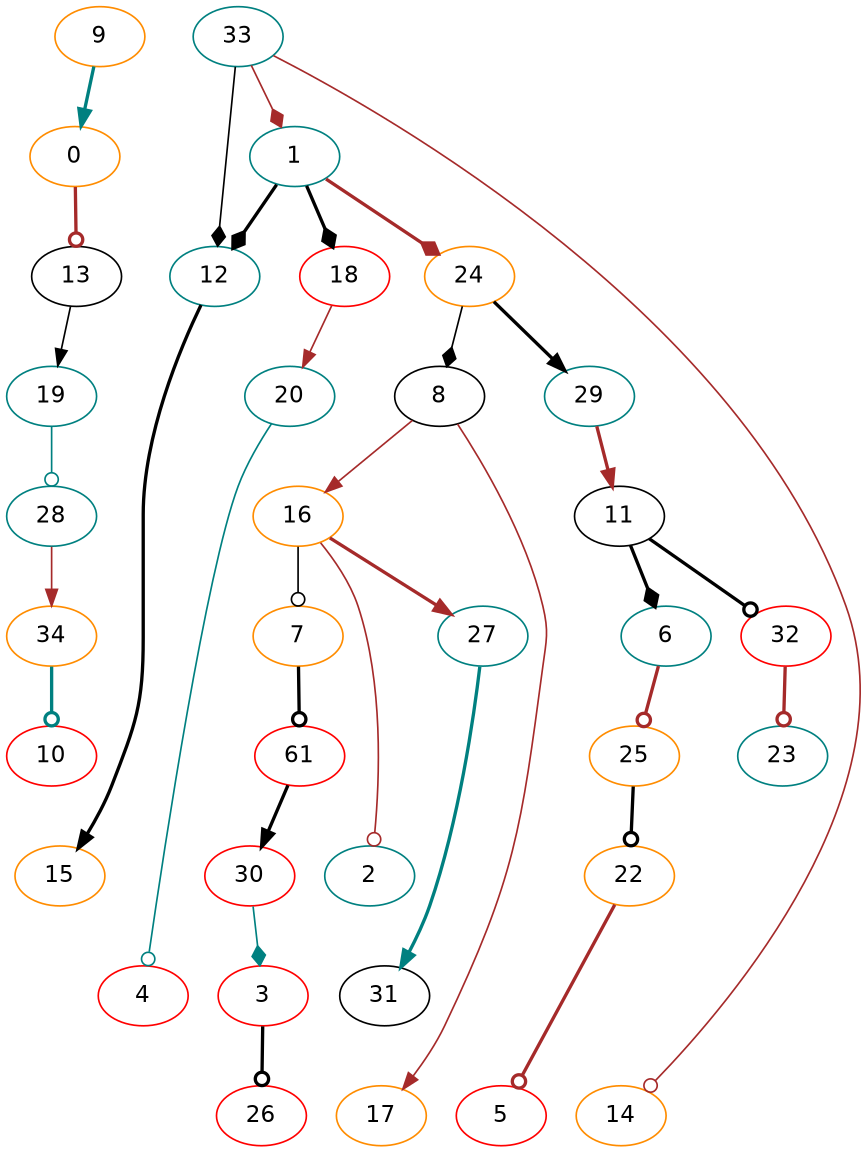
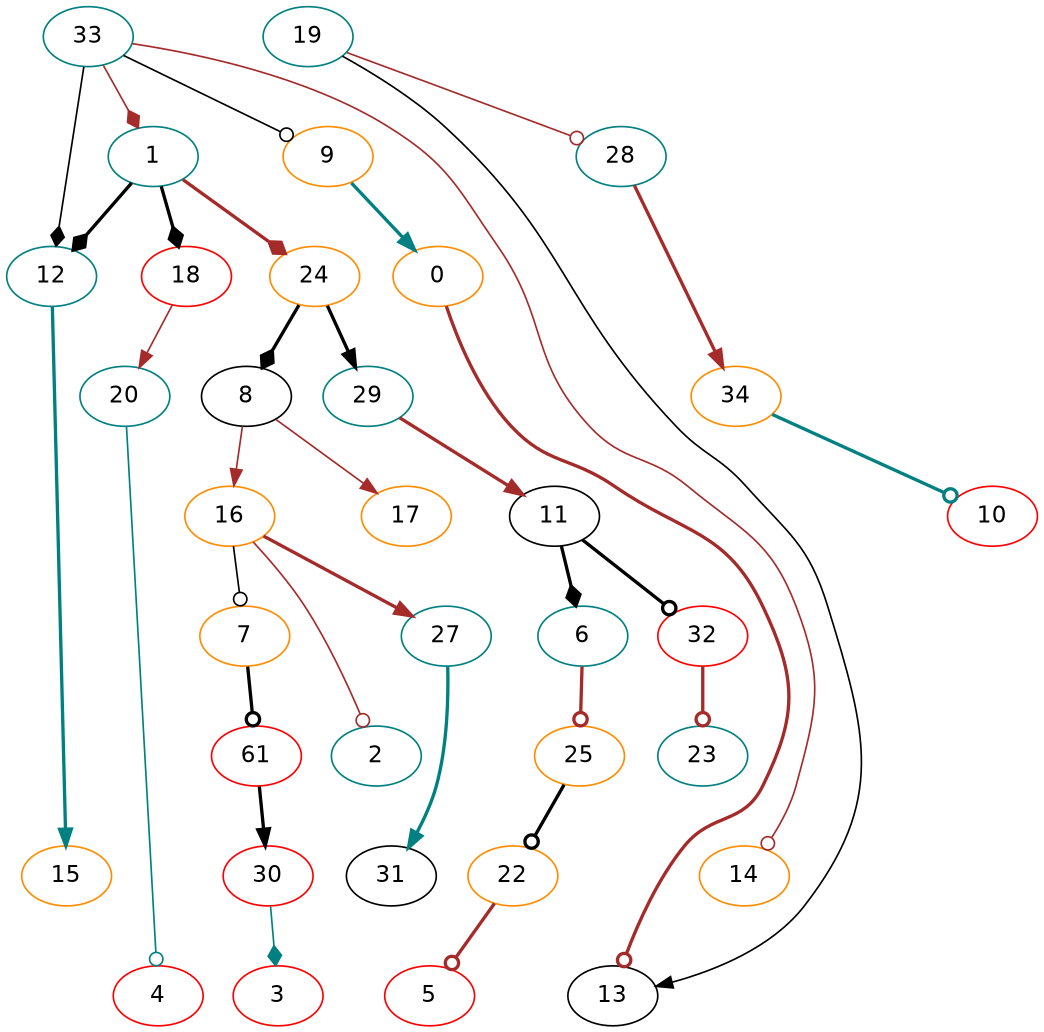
none -> (202, 94)
(457, 327) -> (286, 328)
(66, 328) -> (754, 495)
(52, 450) -> (459, 94)
(52, 568) -> (675, 269)
(143, 570) -> (59, 568)
(261, 1116) -> none
